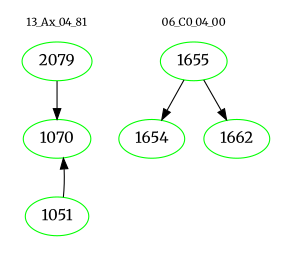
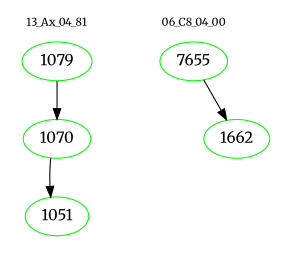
(194, 23) -> (194, 23)
(57, 61) -> (57, 61)
(194, 61) -> (194, 61)
(152, 139) -> none
(64, 183) -> (50, 172)
